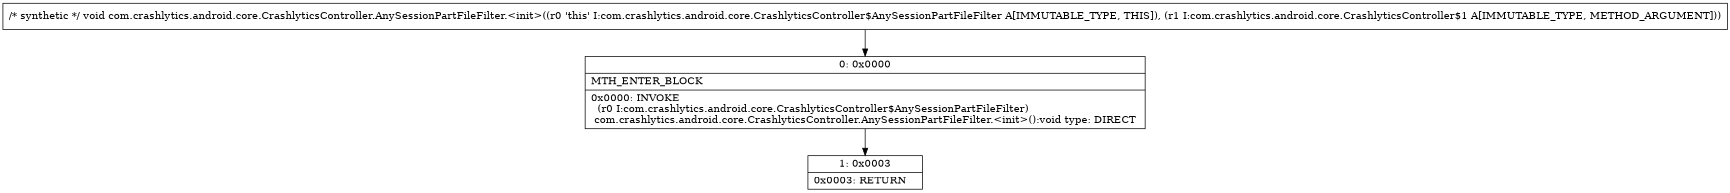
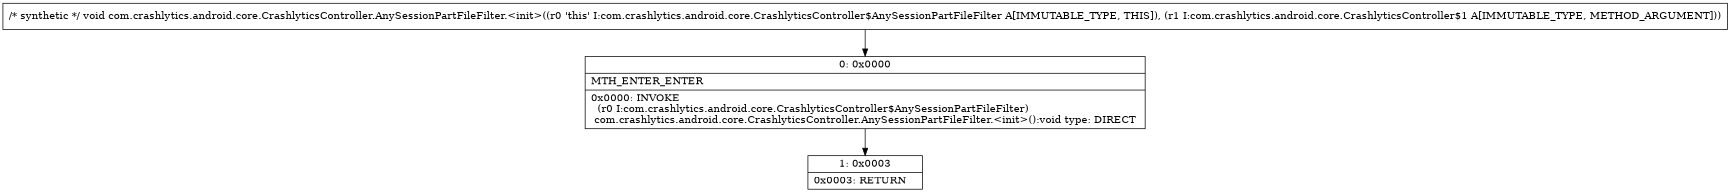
(647, 81) -> (647, 81)
